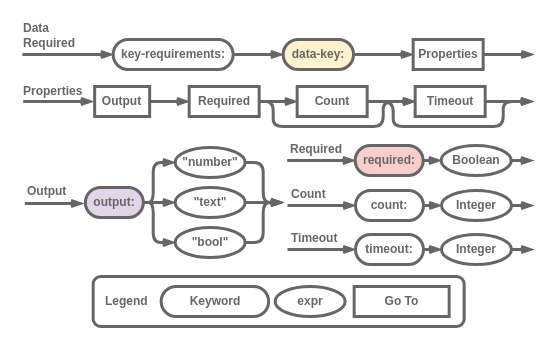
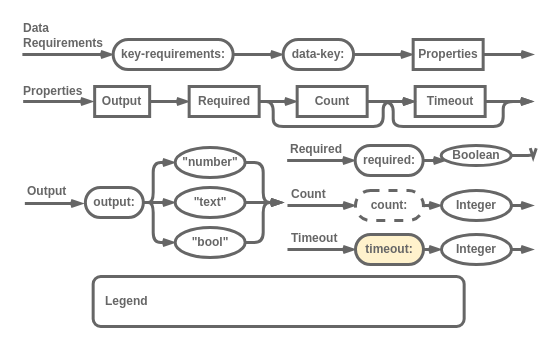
(47, 36) -> (53, 36)
(318, 55) -> (318, 55)
(389, 161) -> (389, 161)
(476, 161) -> (476, 156)
(114, 203) -> (114, 203)
(389, 206) -> (389, 206)
(389, 250) -> (389, 250)
(215, 302) -> none
(310, 302) -> none
(402, 302) -> none
